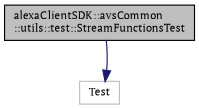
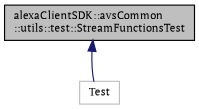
(107, 55) -> (92, 67)
